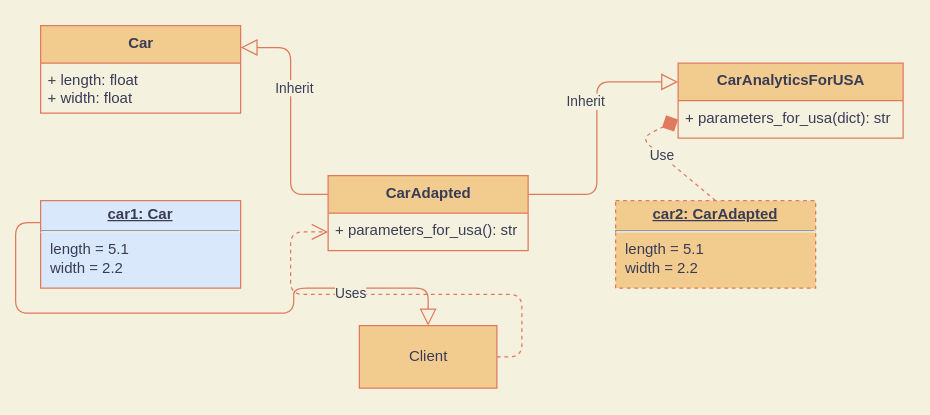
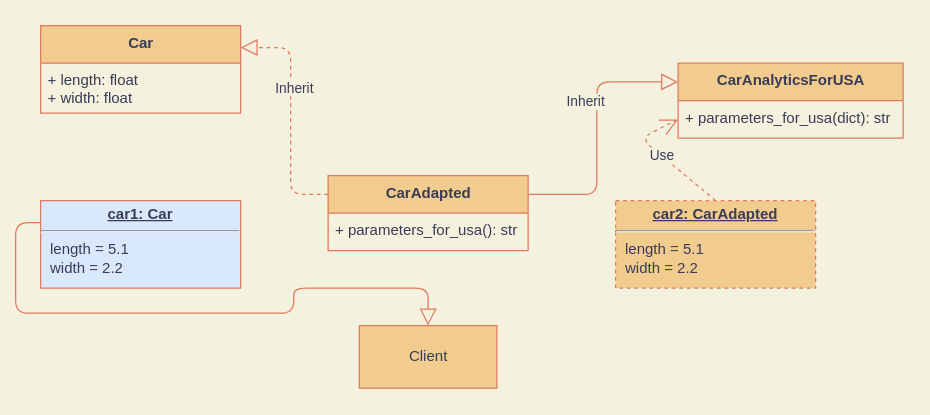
(662, 128) -> (668, 124)
(291, 159) -> (291, 159)
(401, 294) -> none
